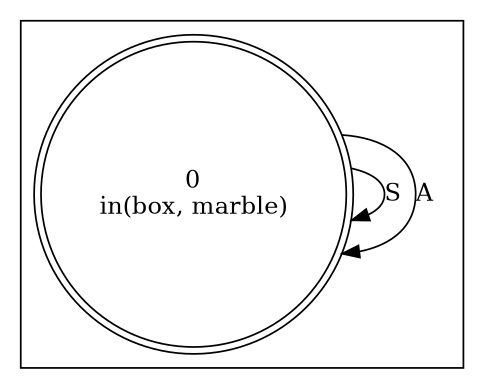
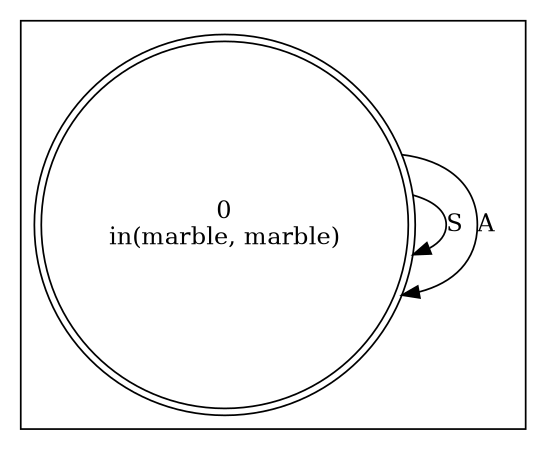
(194, 194) -> (225, 225)
